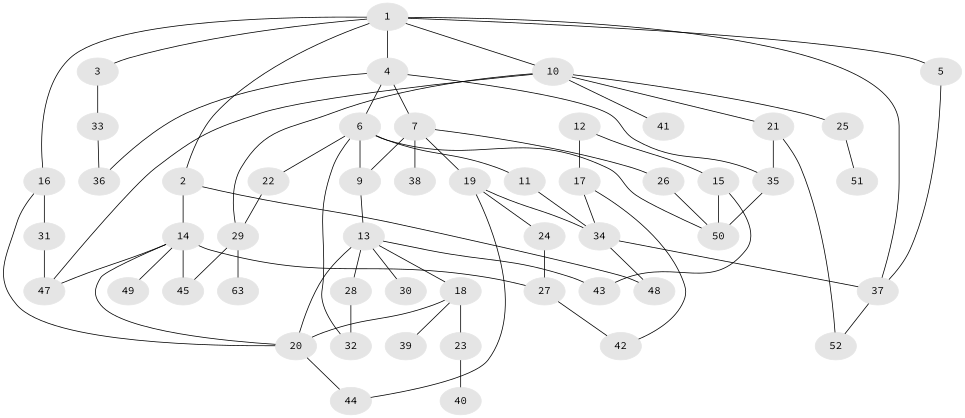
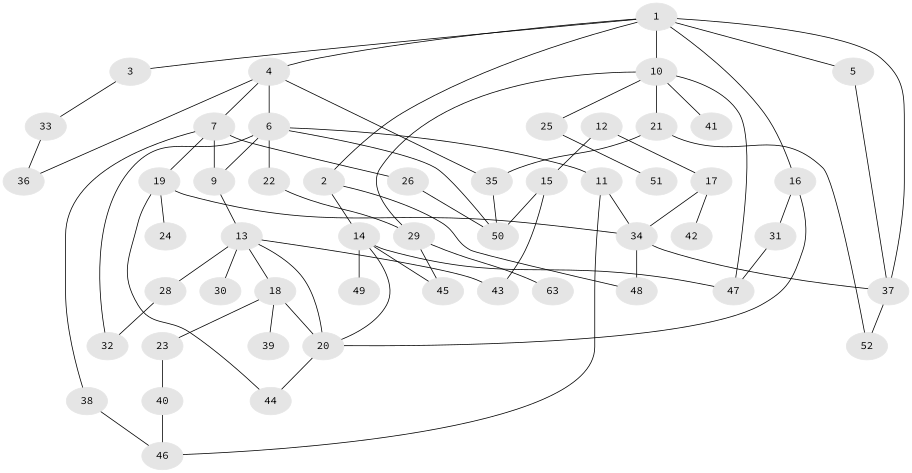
(545, 291) -> none
none -> (162, 456)
